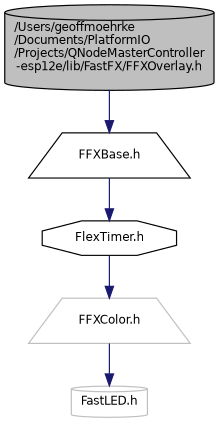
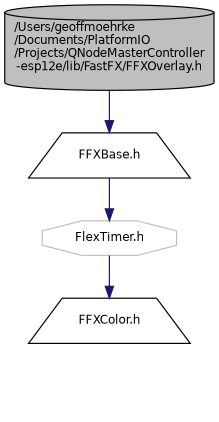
(109, 238) -> (109, 238)
(109, 321) -> (109, 321)
(109, 402) -> none
